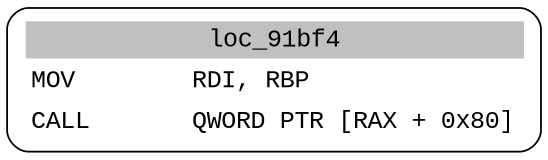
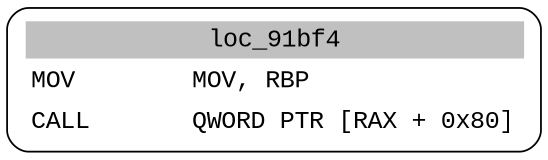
(170, 80) -> (170, 80)
